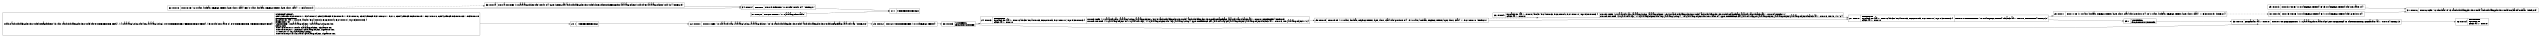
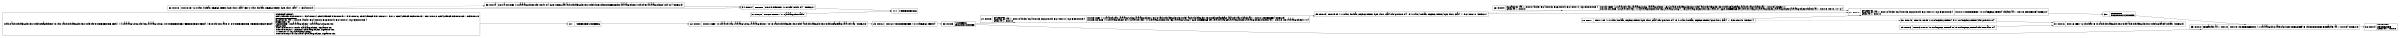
(908, 11) -> (908, 11)
(2050, 16) -> (1807, 17)
(2137, 20) -> (2116, 13)
(2474, 22) -> (2384, 27)
(588, 24) -> (588, 24)
